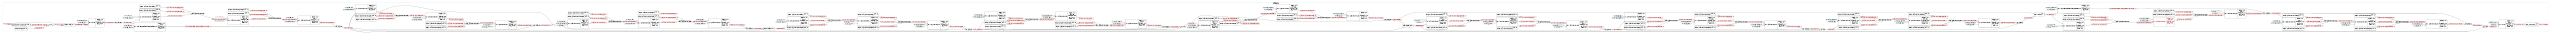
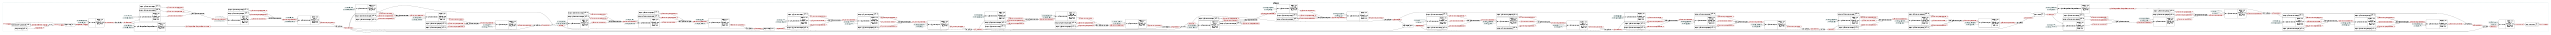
(2164, 22) -> (2164, 22)
